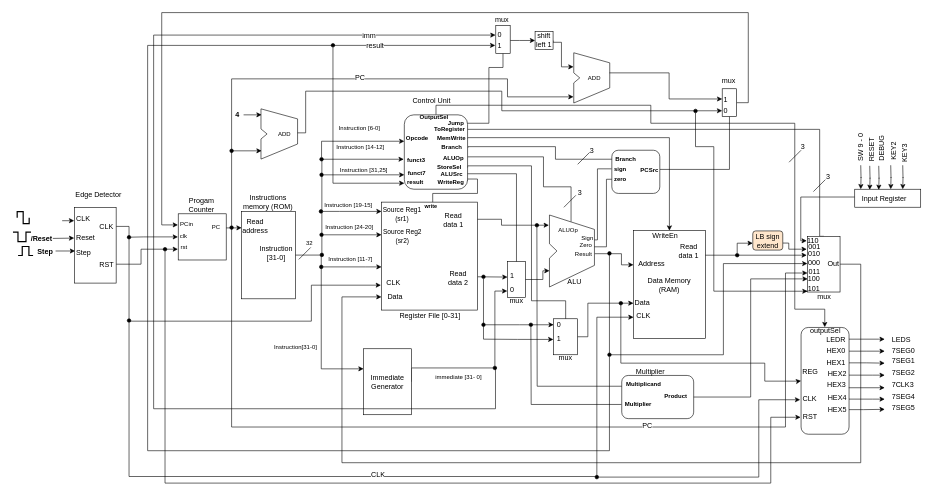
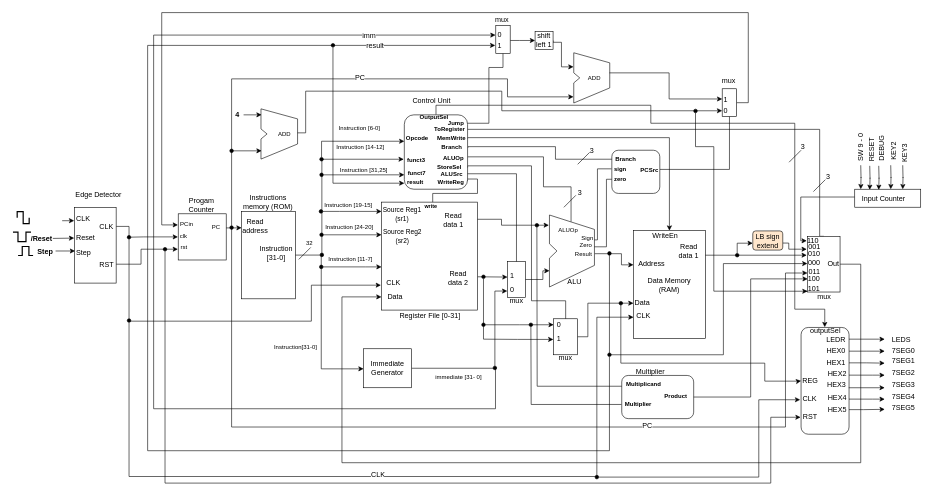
(888, 199) -> (887, 199)
(810, 372) -> (810, 381)
(387, 382) -> (387, 368)
(902, 385) -> (902, 385)
